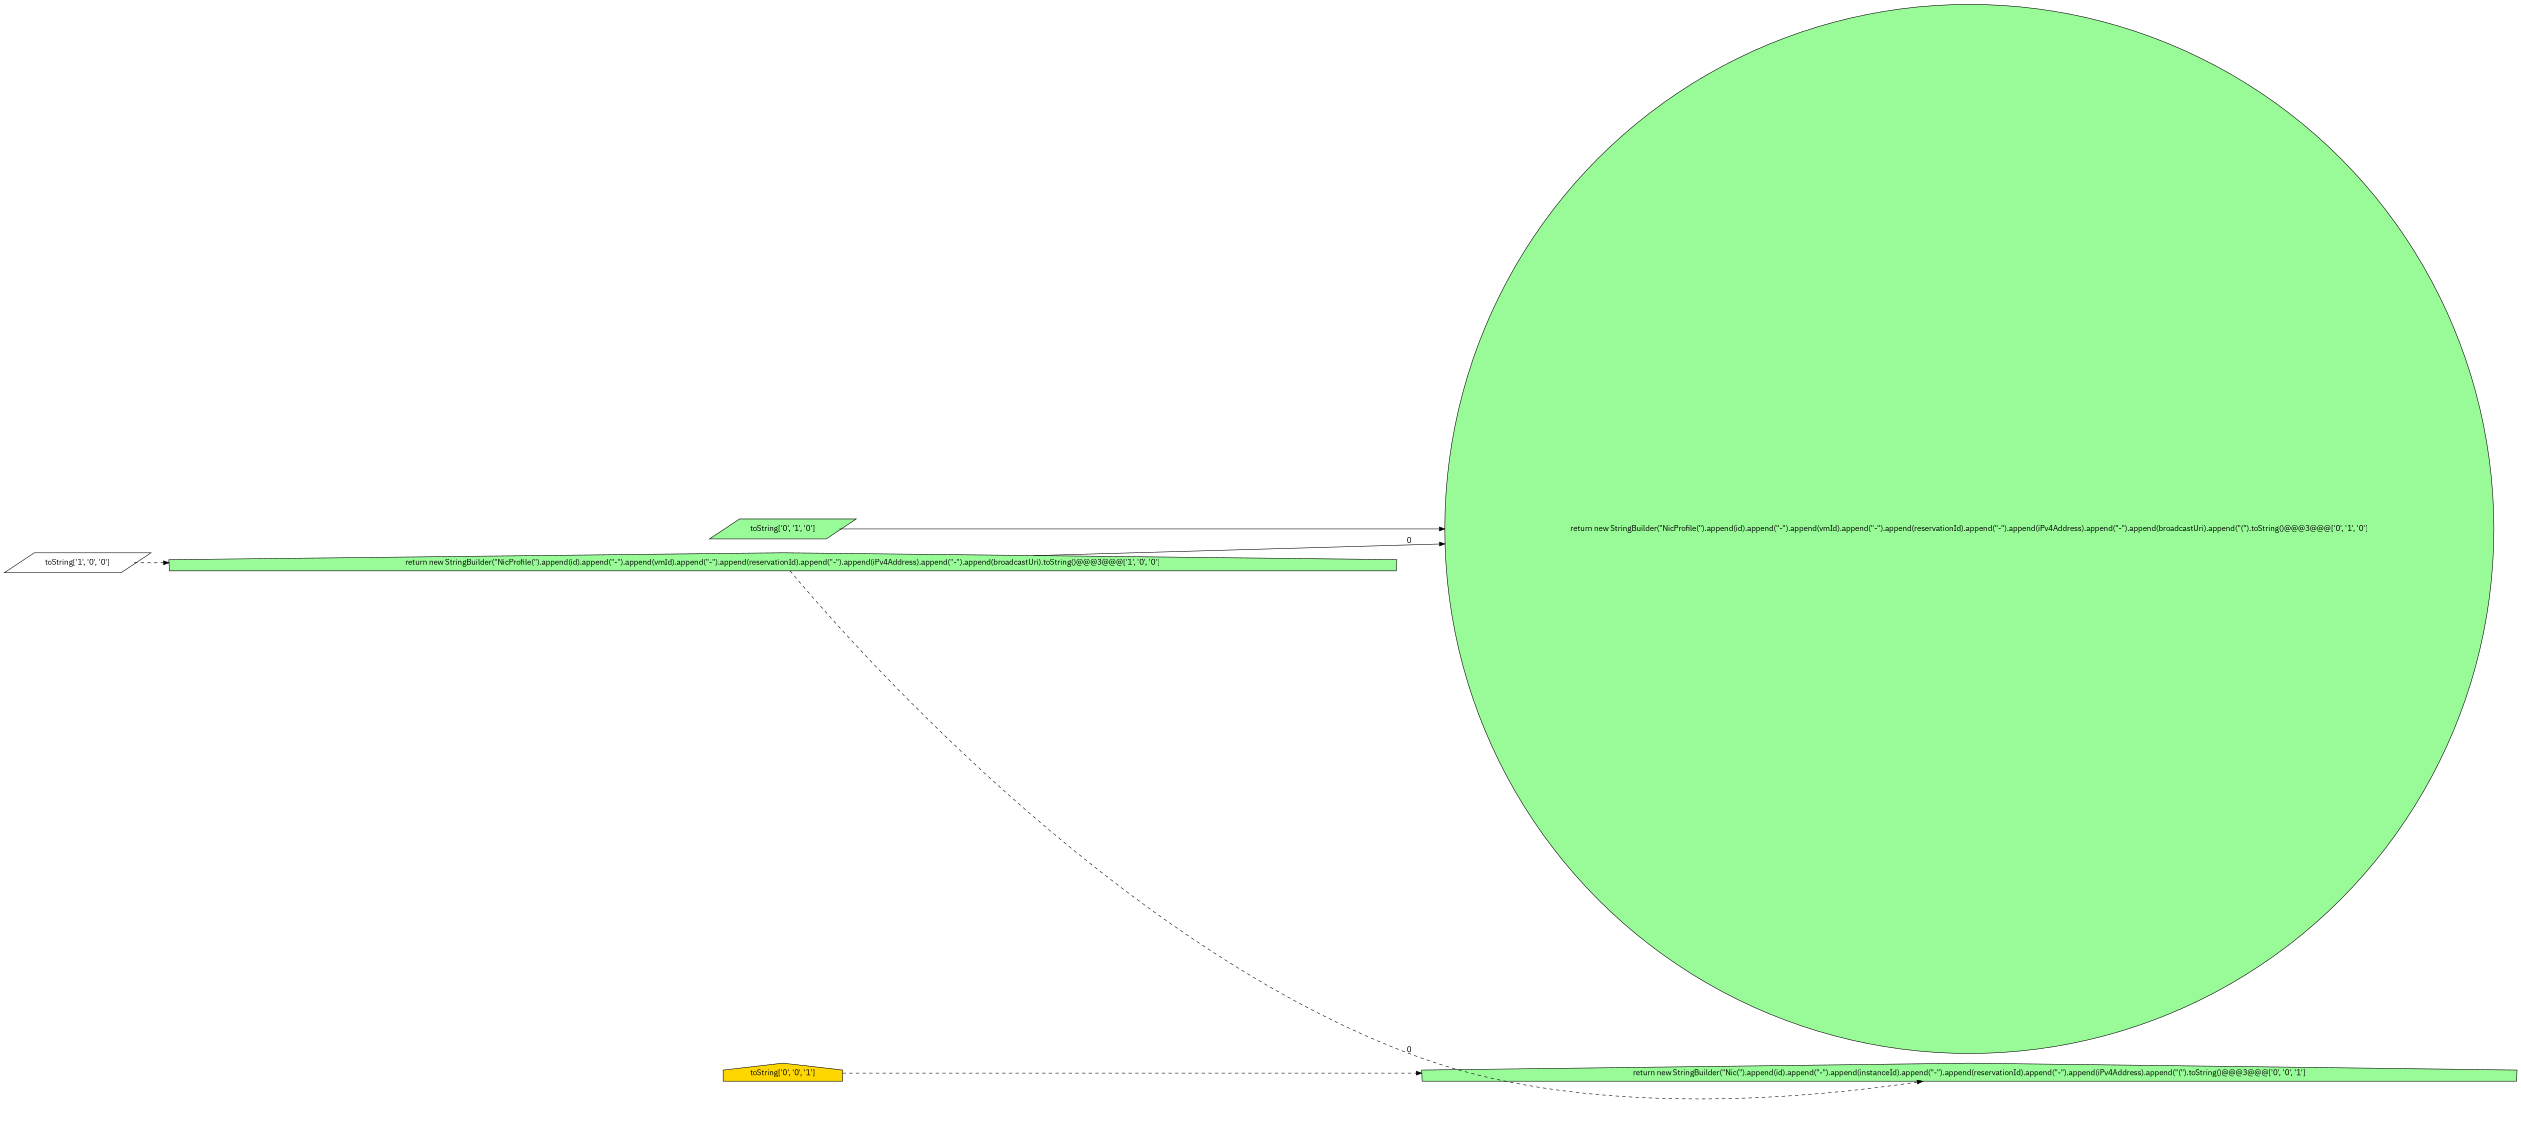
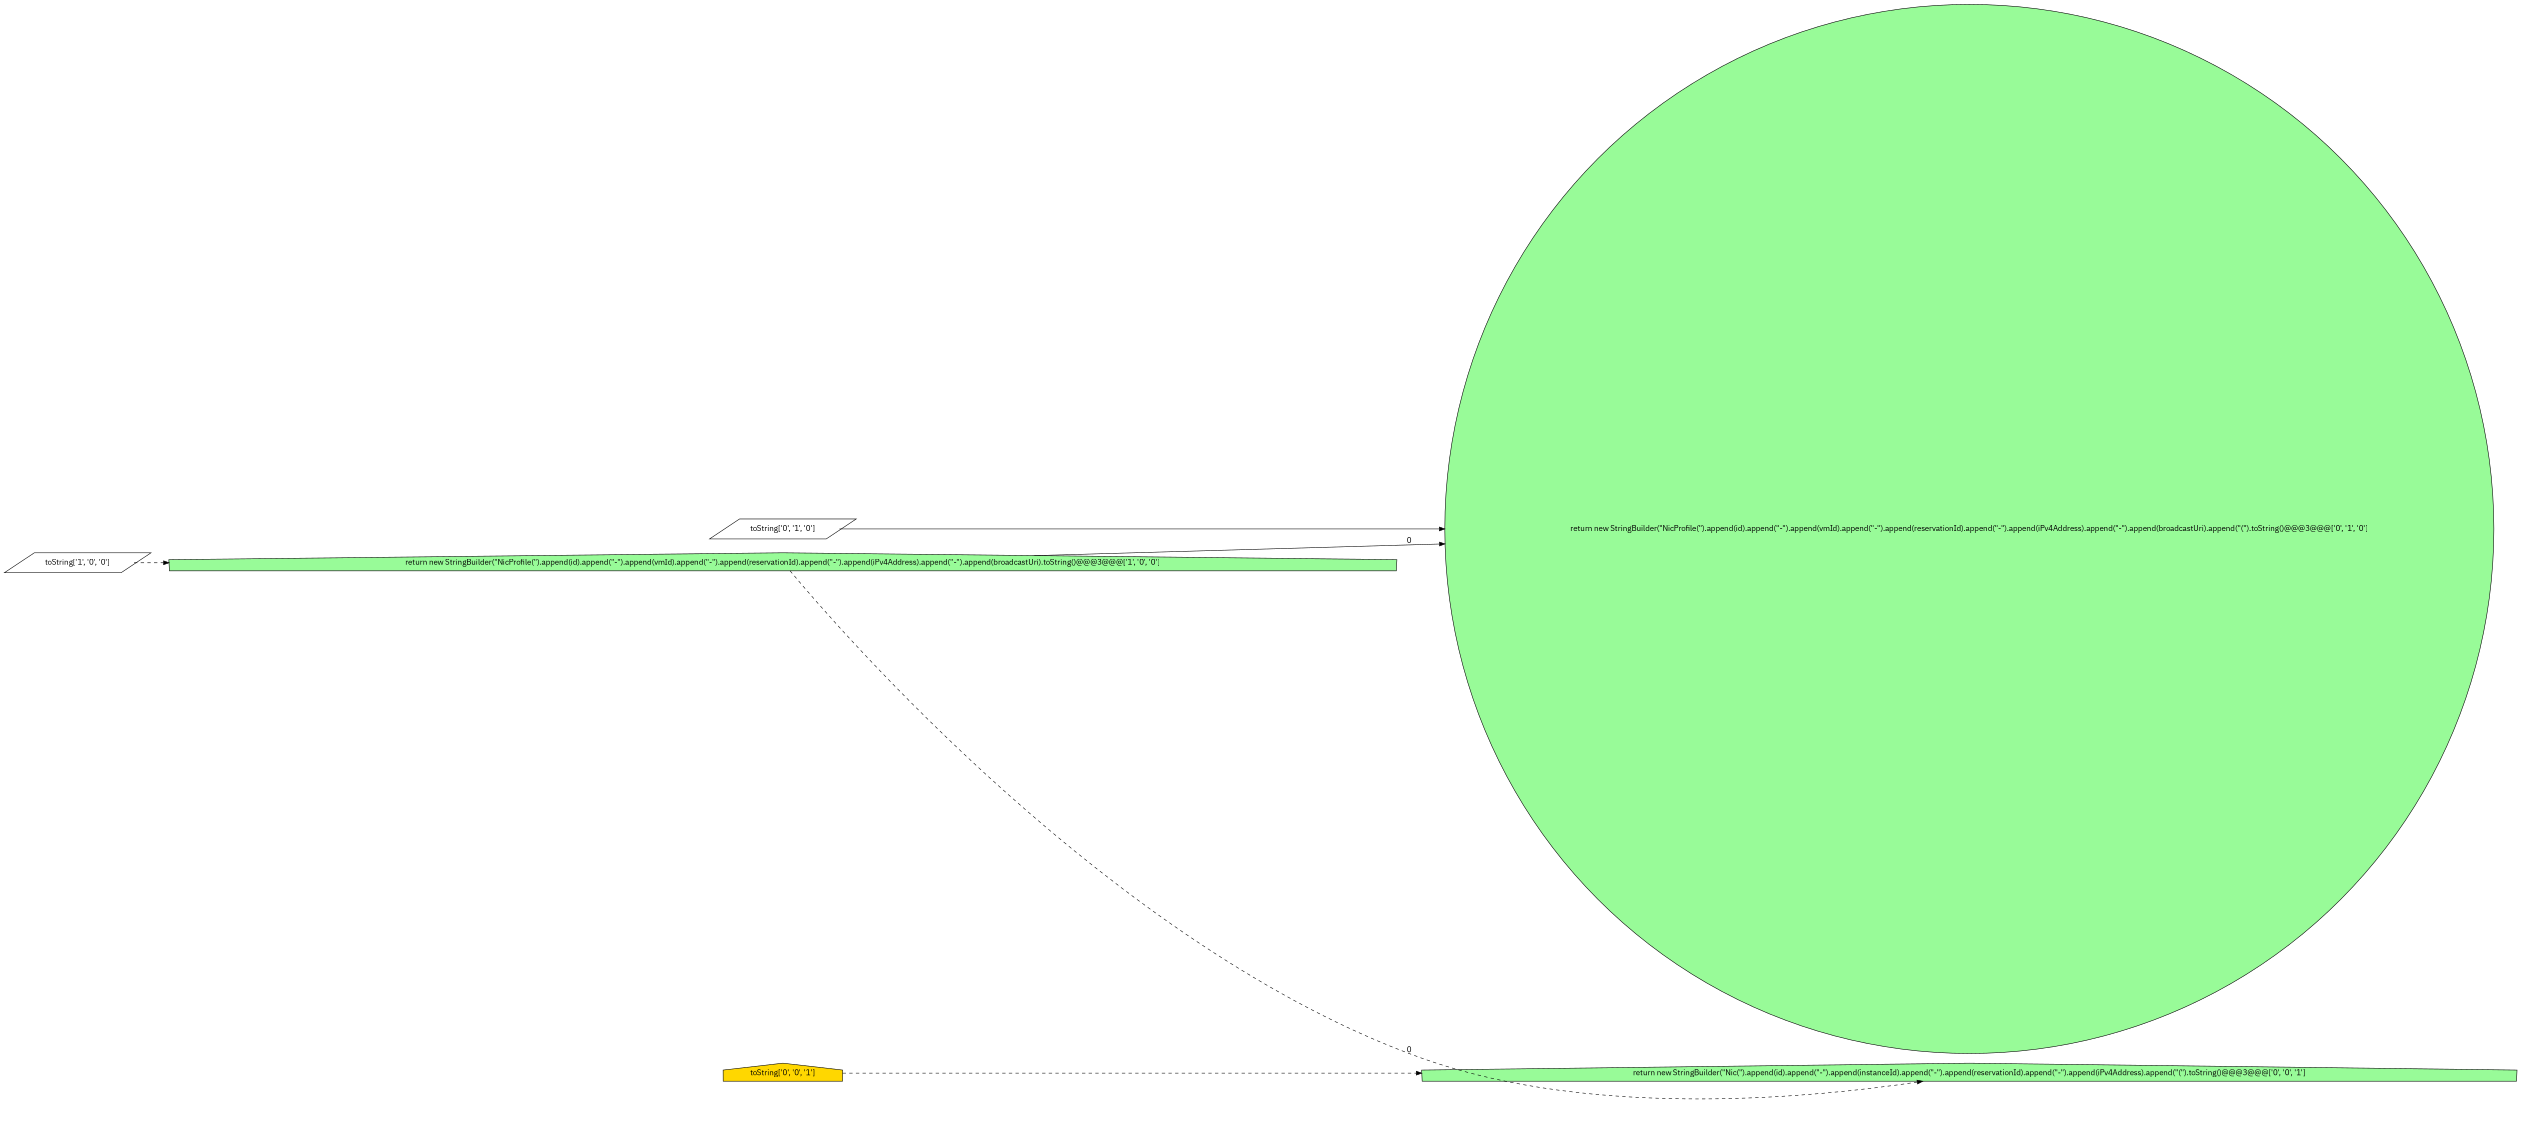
(783, 529) -> (783, 529)
